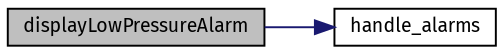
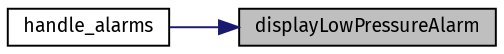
(290, 27) -> (194, 27)
